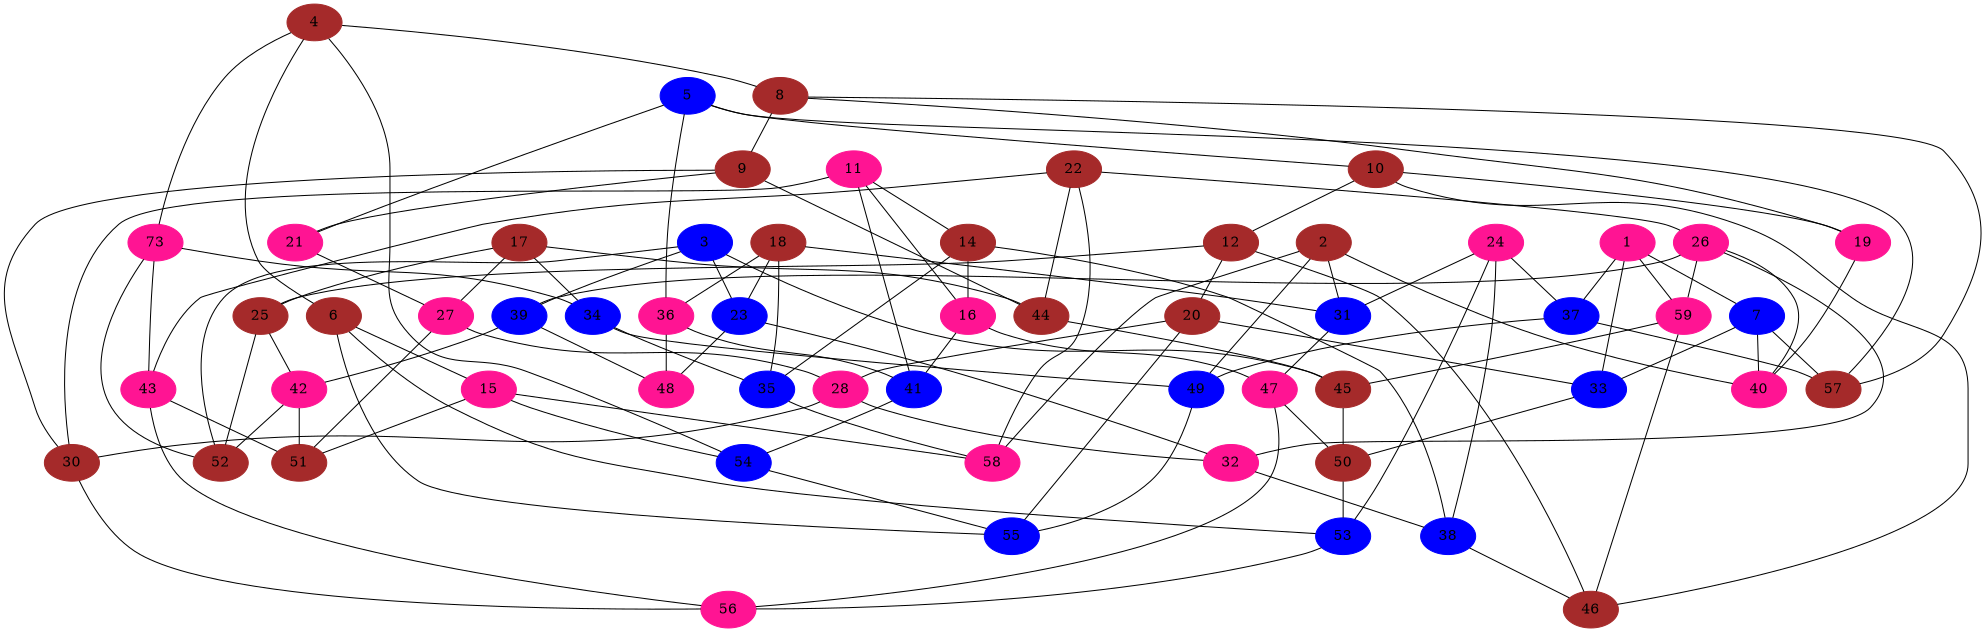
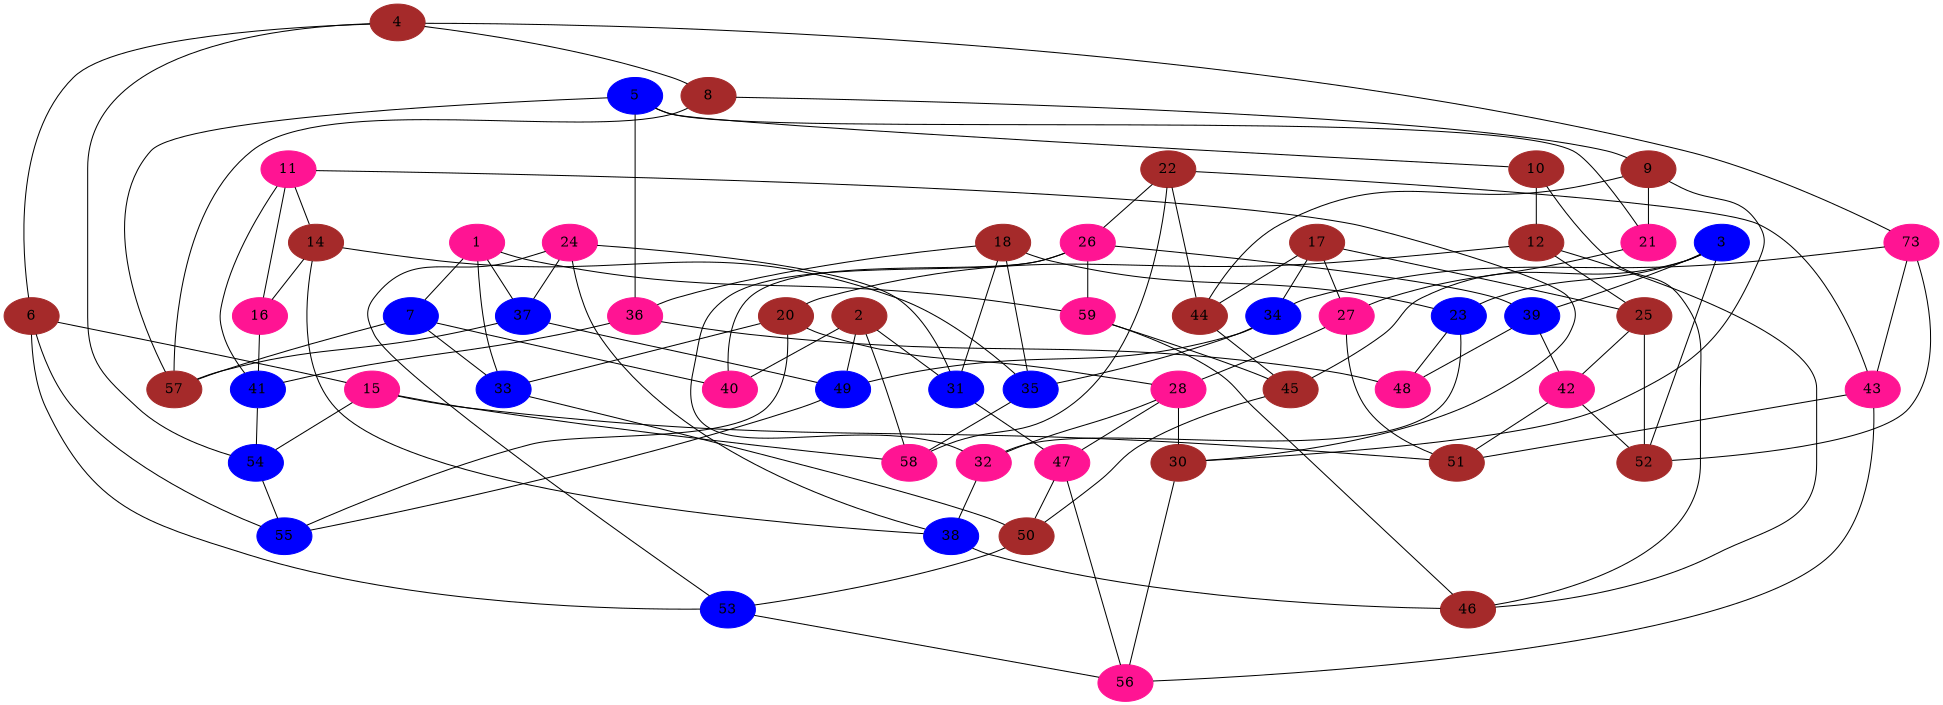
(1863, 243) -> none
(1172, 357) -> (1120, 426)
